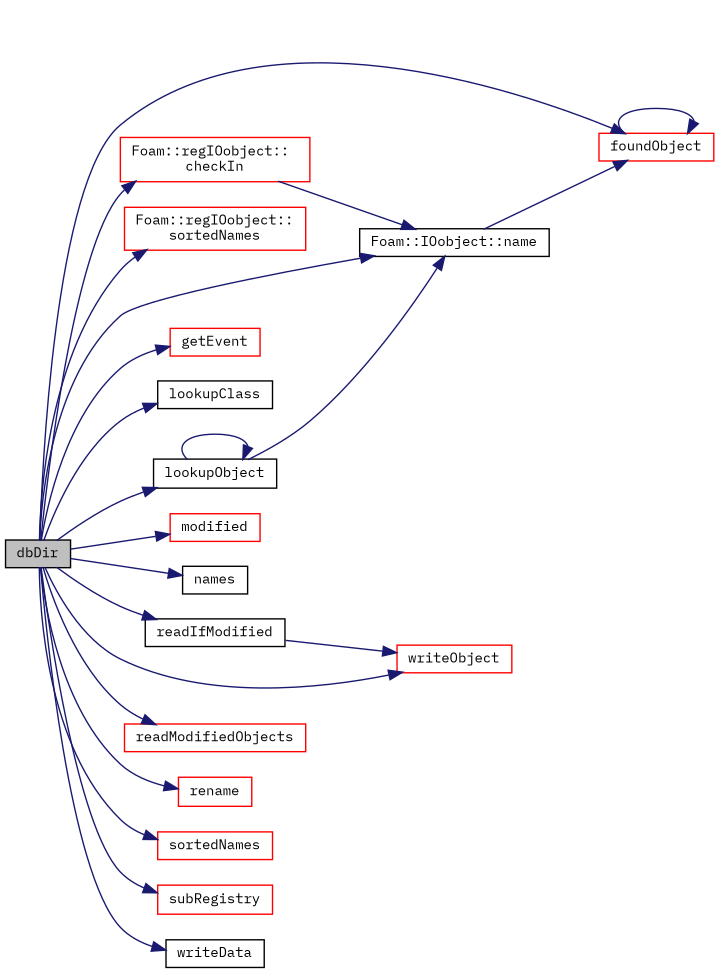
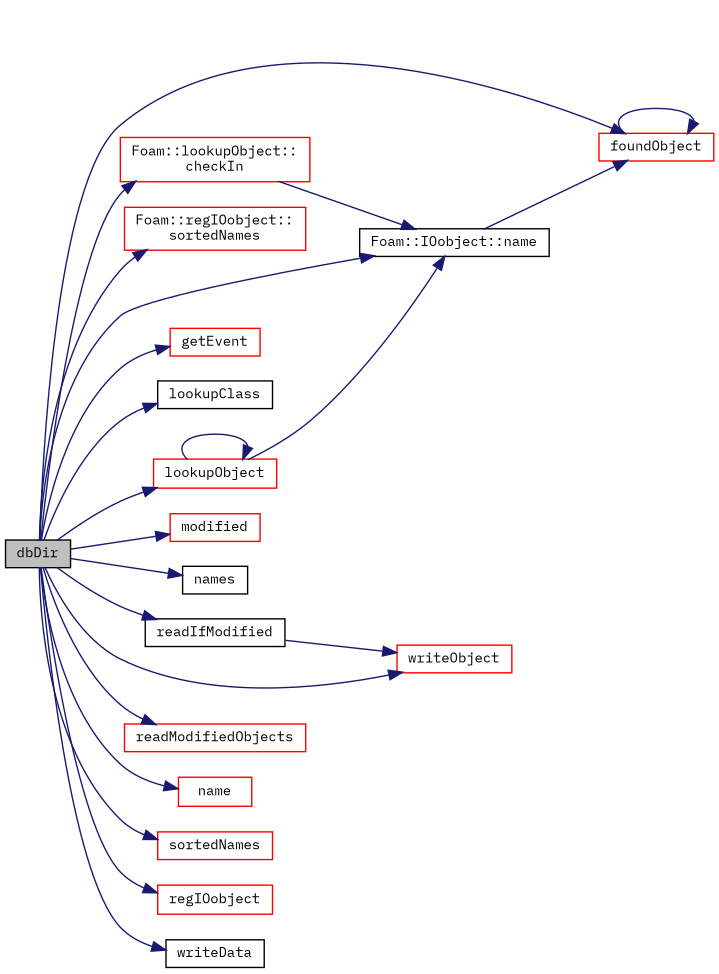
(215, 160) -> (215, 160)
(215, 474) -> (215, 474)
(215, 792) -> (215, 792)
(215, 900) -> (215, 900)
